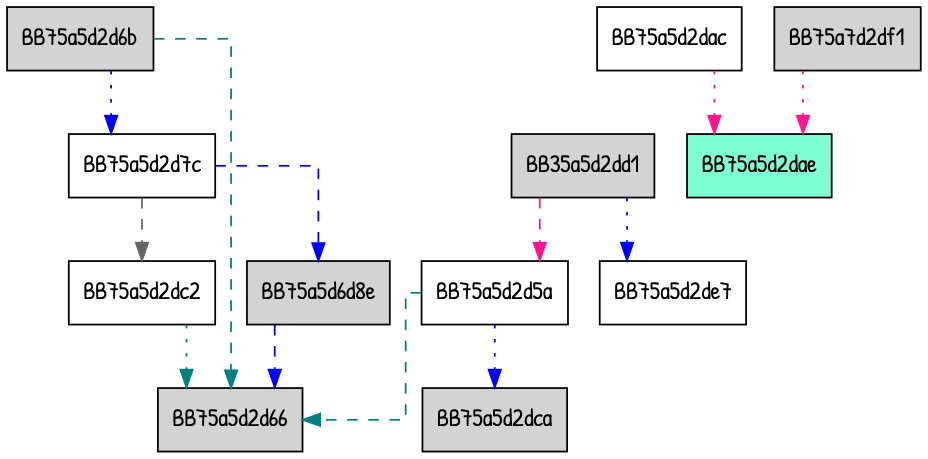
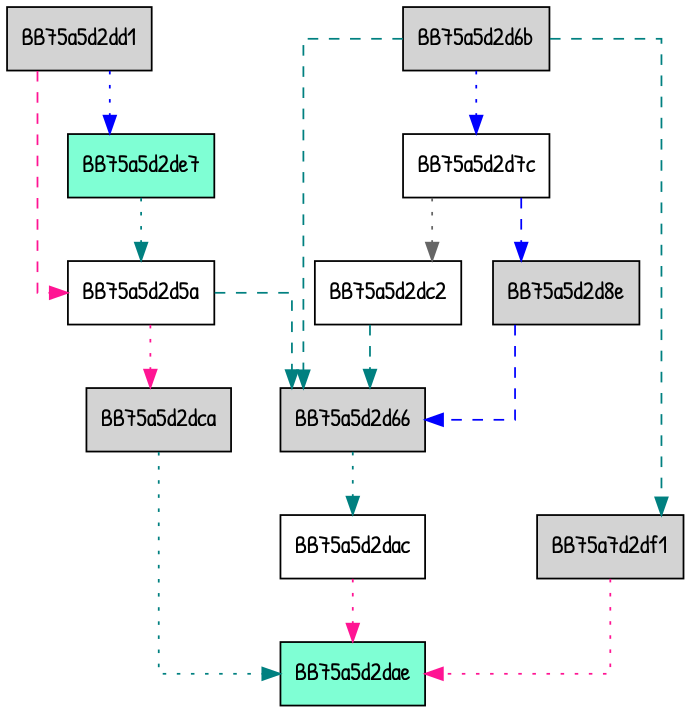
(583, 166) -> (79, 39)
none -> (661, 212)
none -> (141, 220)
(142, 220) -> (432, 220)
(318, 293) -> (566, 293)
(673, 293) -> (141, 166)
(187, 347) -> (370, 347)
(495, 347) -> (150, 347)
none -> (353, 474)
none -> (159, 615)
